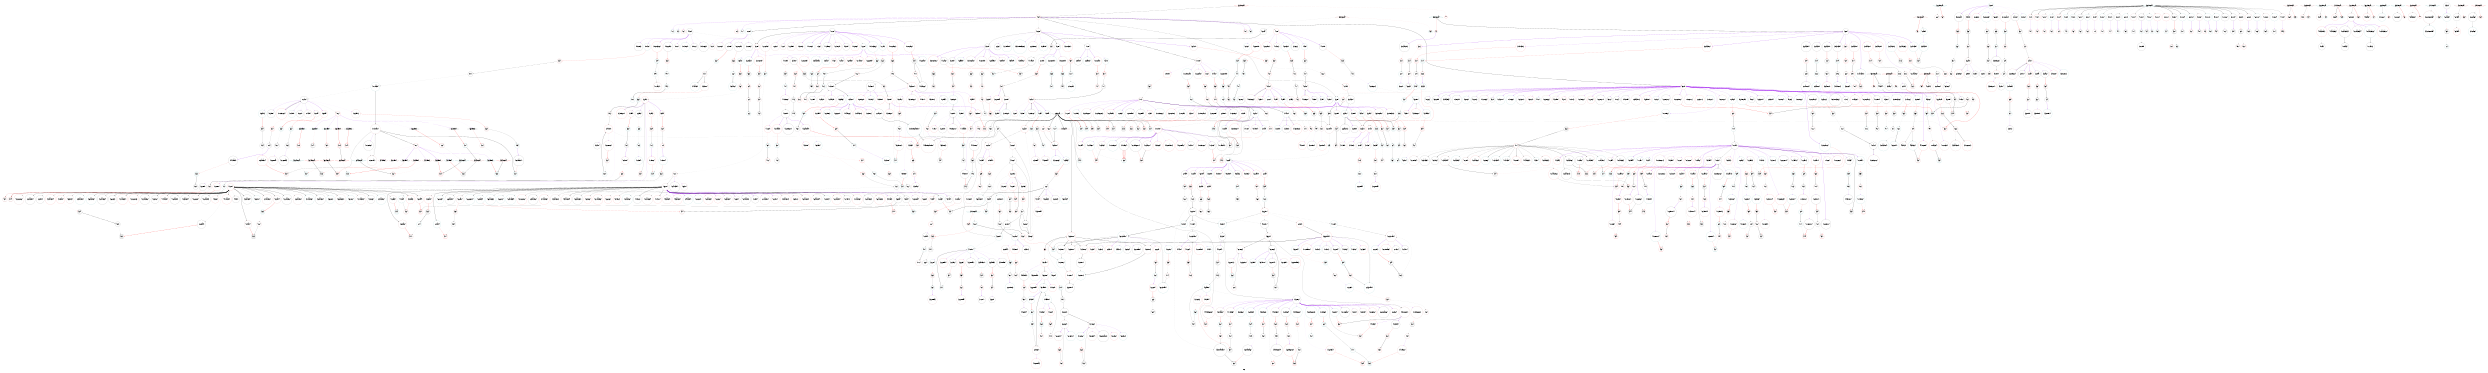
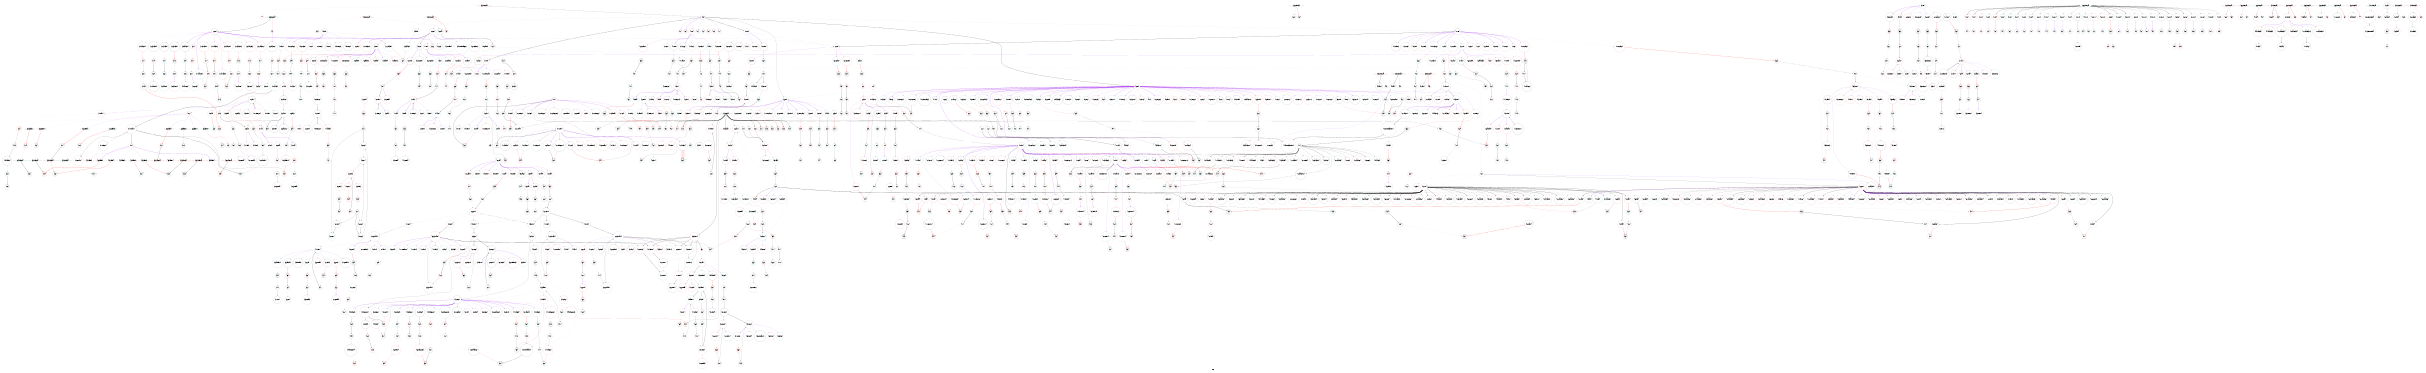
(859, 61) -> none
